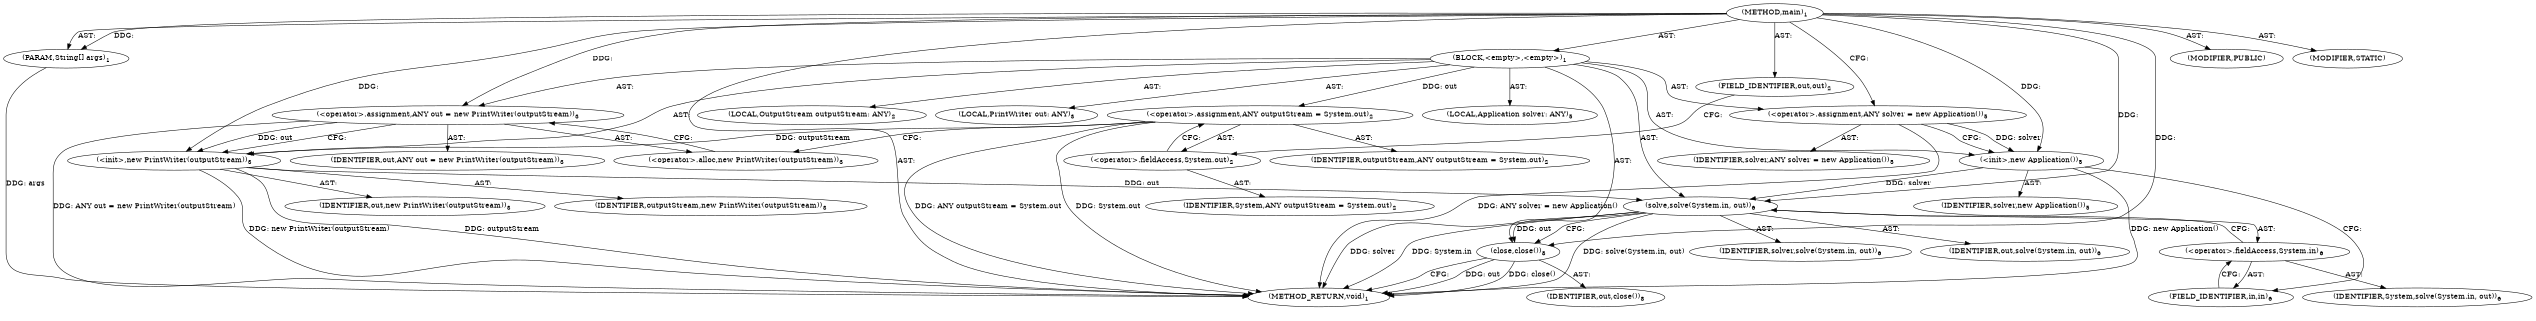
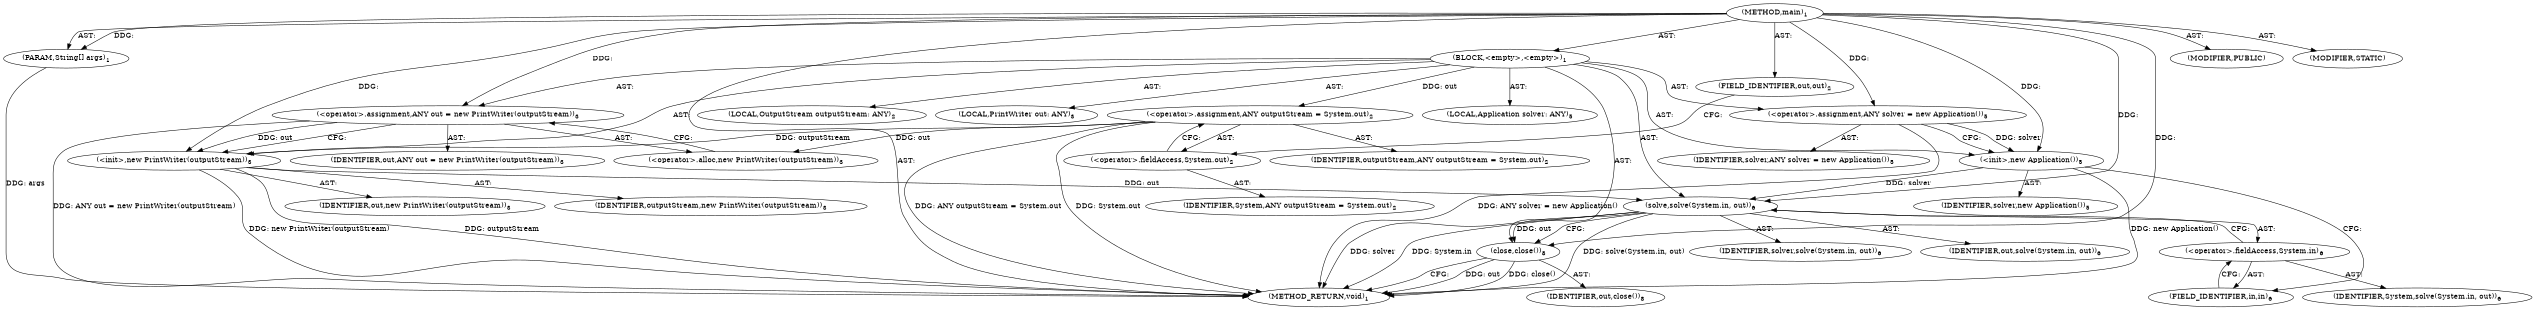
(1860, 59) -> (1860, 59)
(913, 138) -> (913, 138)
